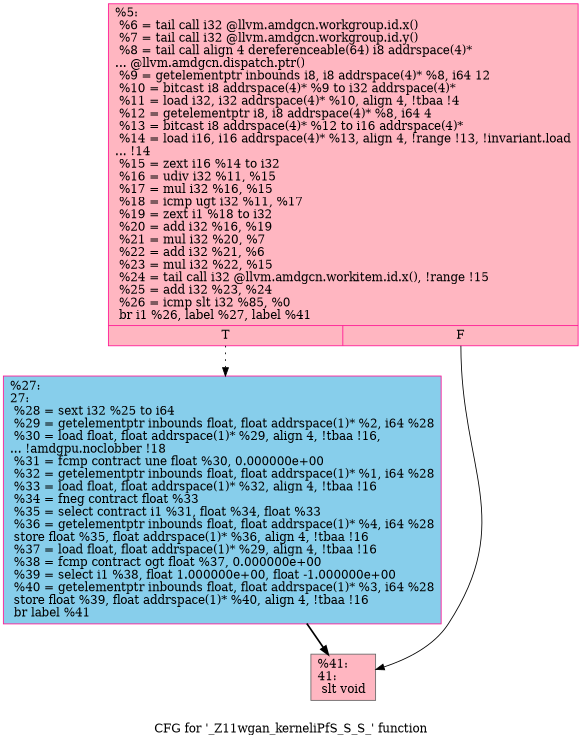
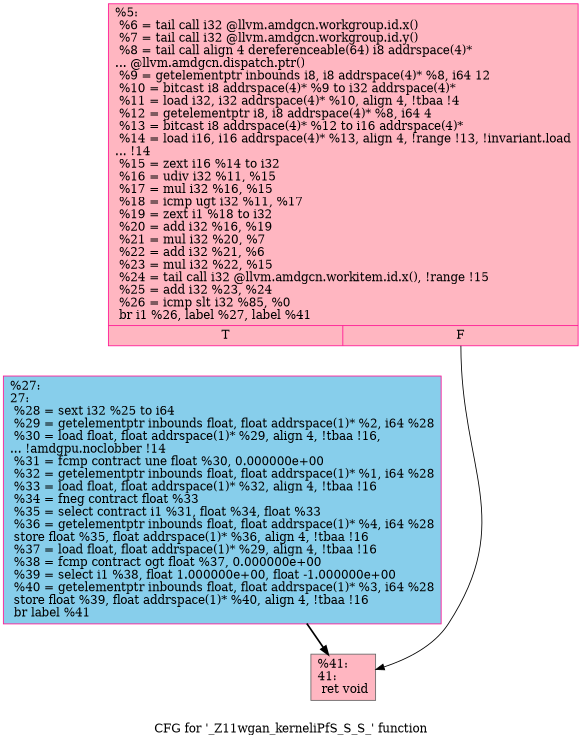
(226, 357) -> none
(88, 449) -> (88, 449)
(342, 689) -> (343, 689)
